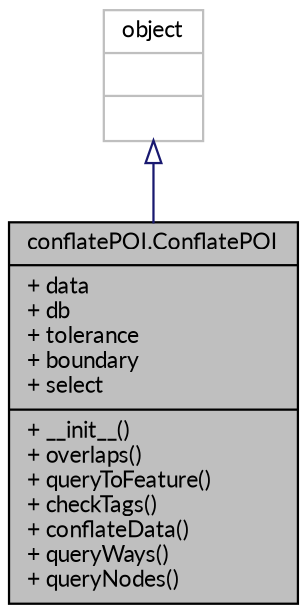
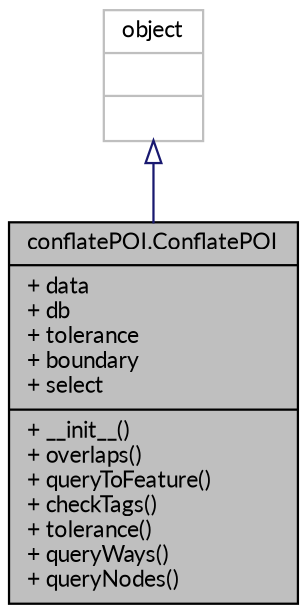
(109, 530) -> (90, 530)
